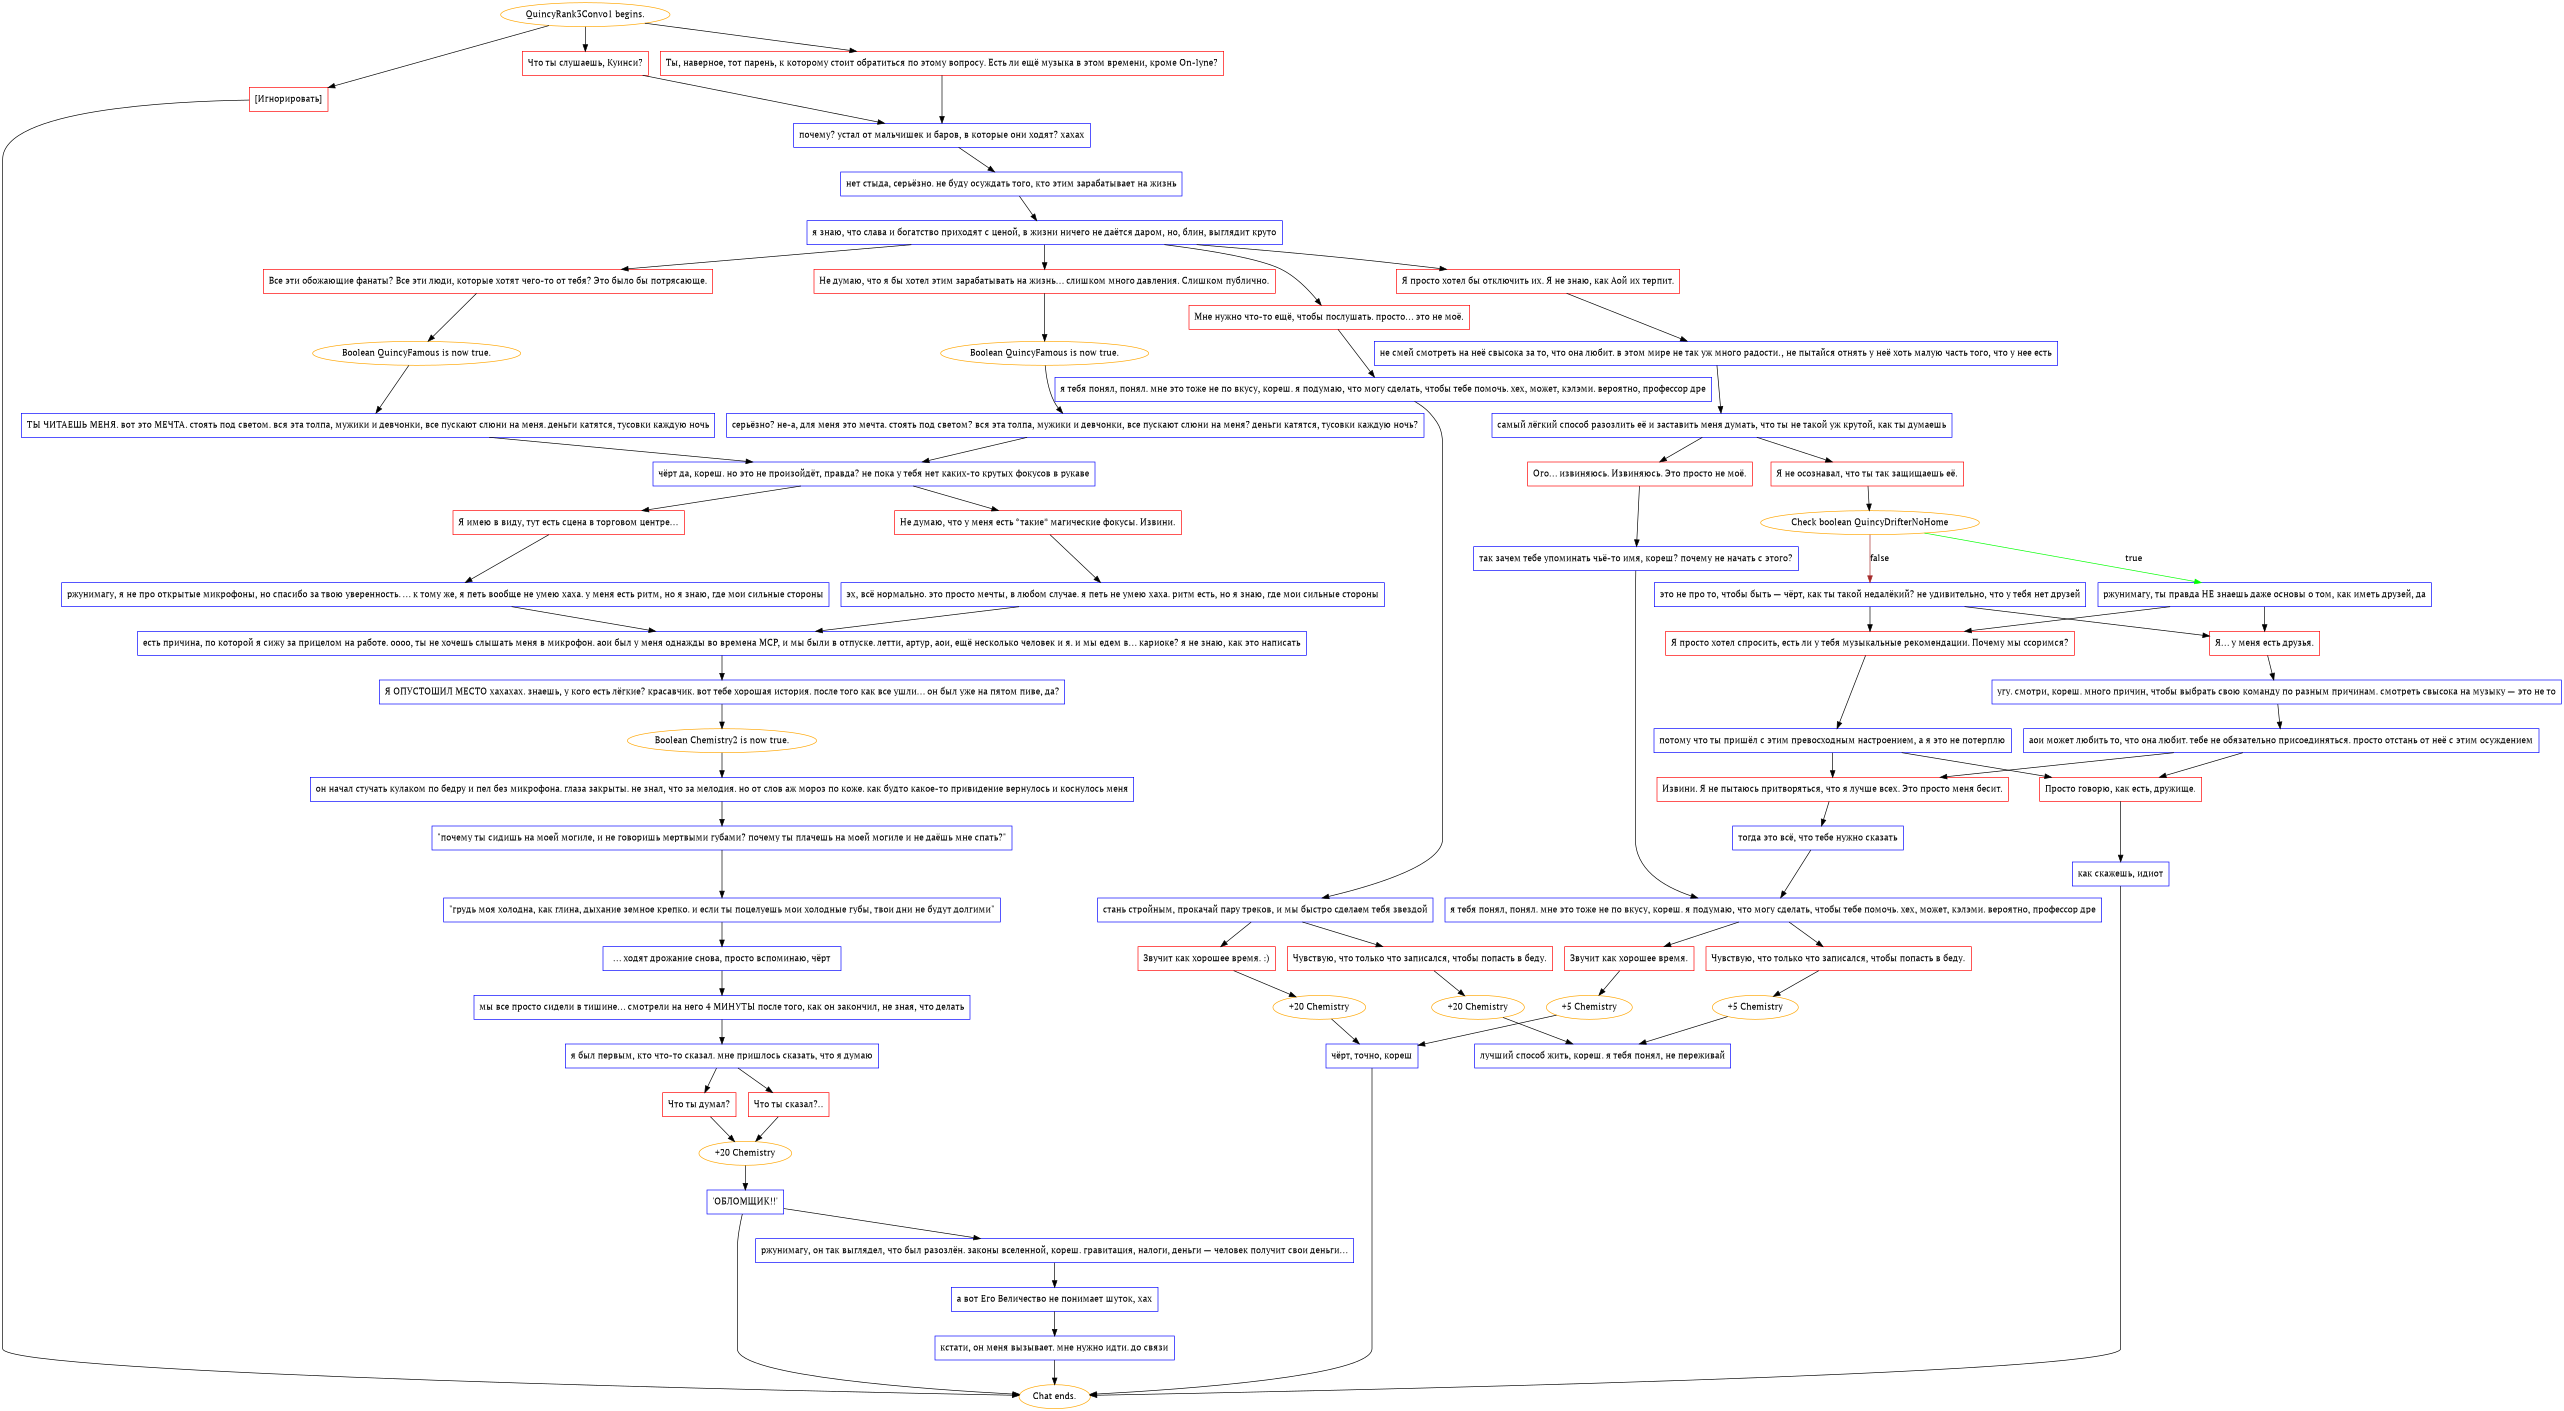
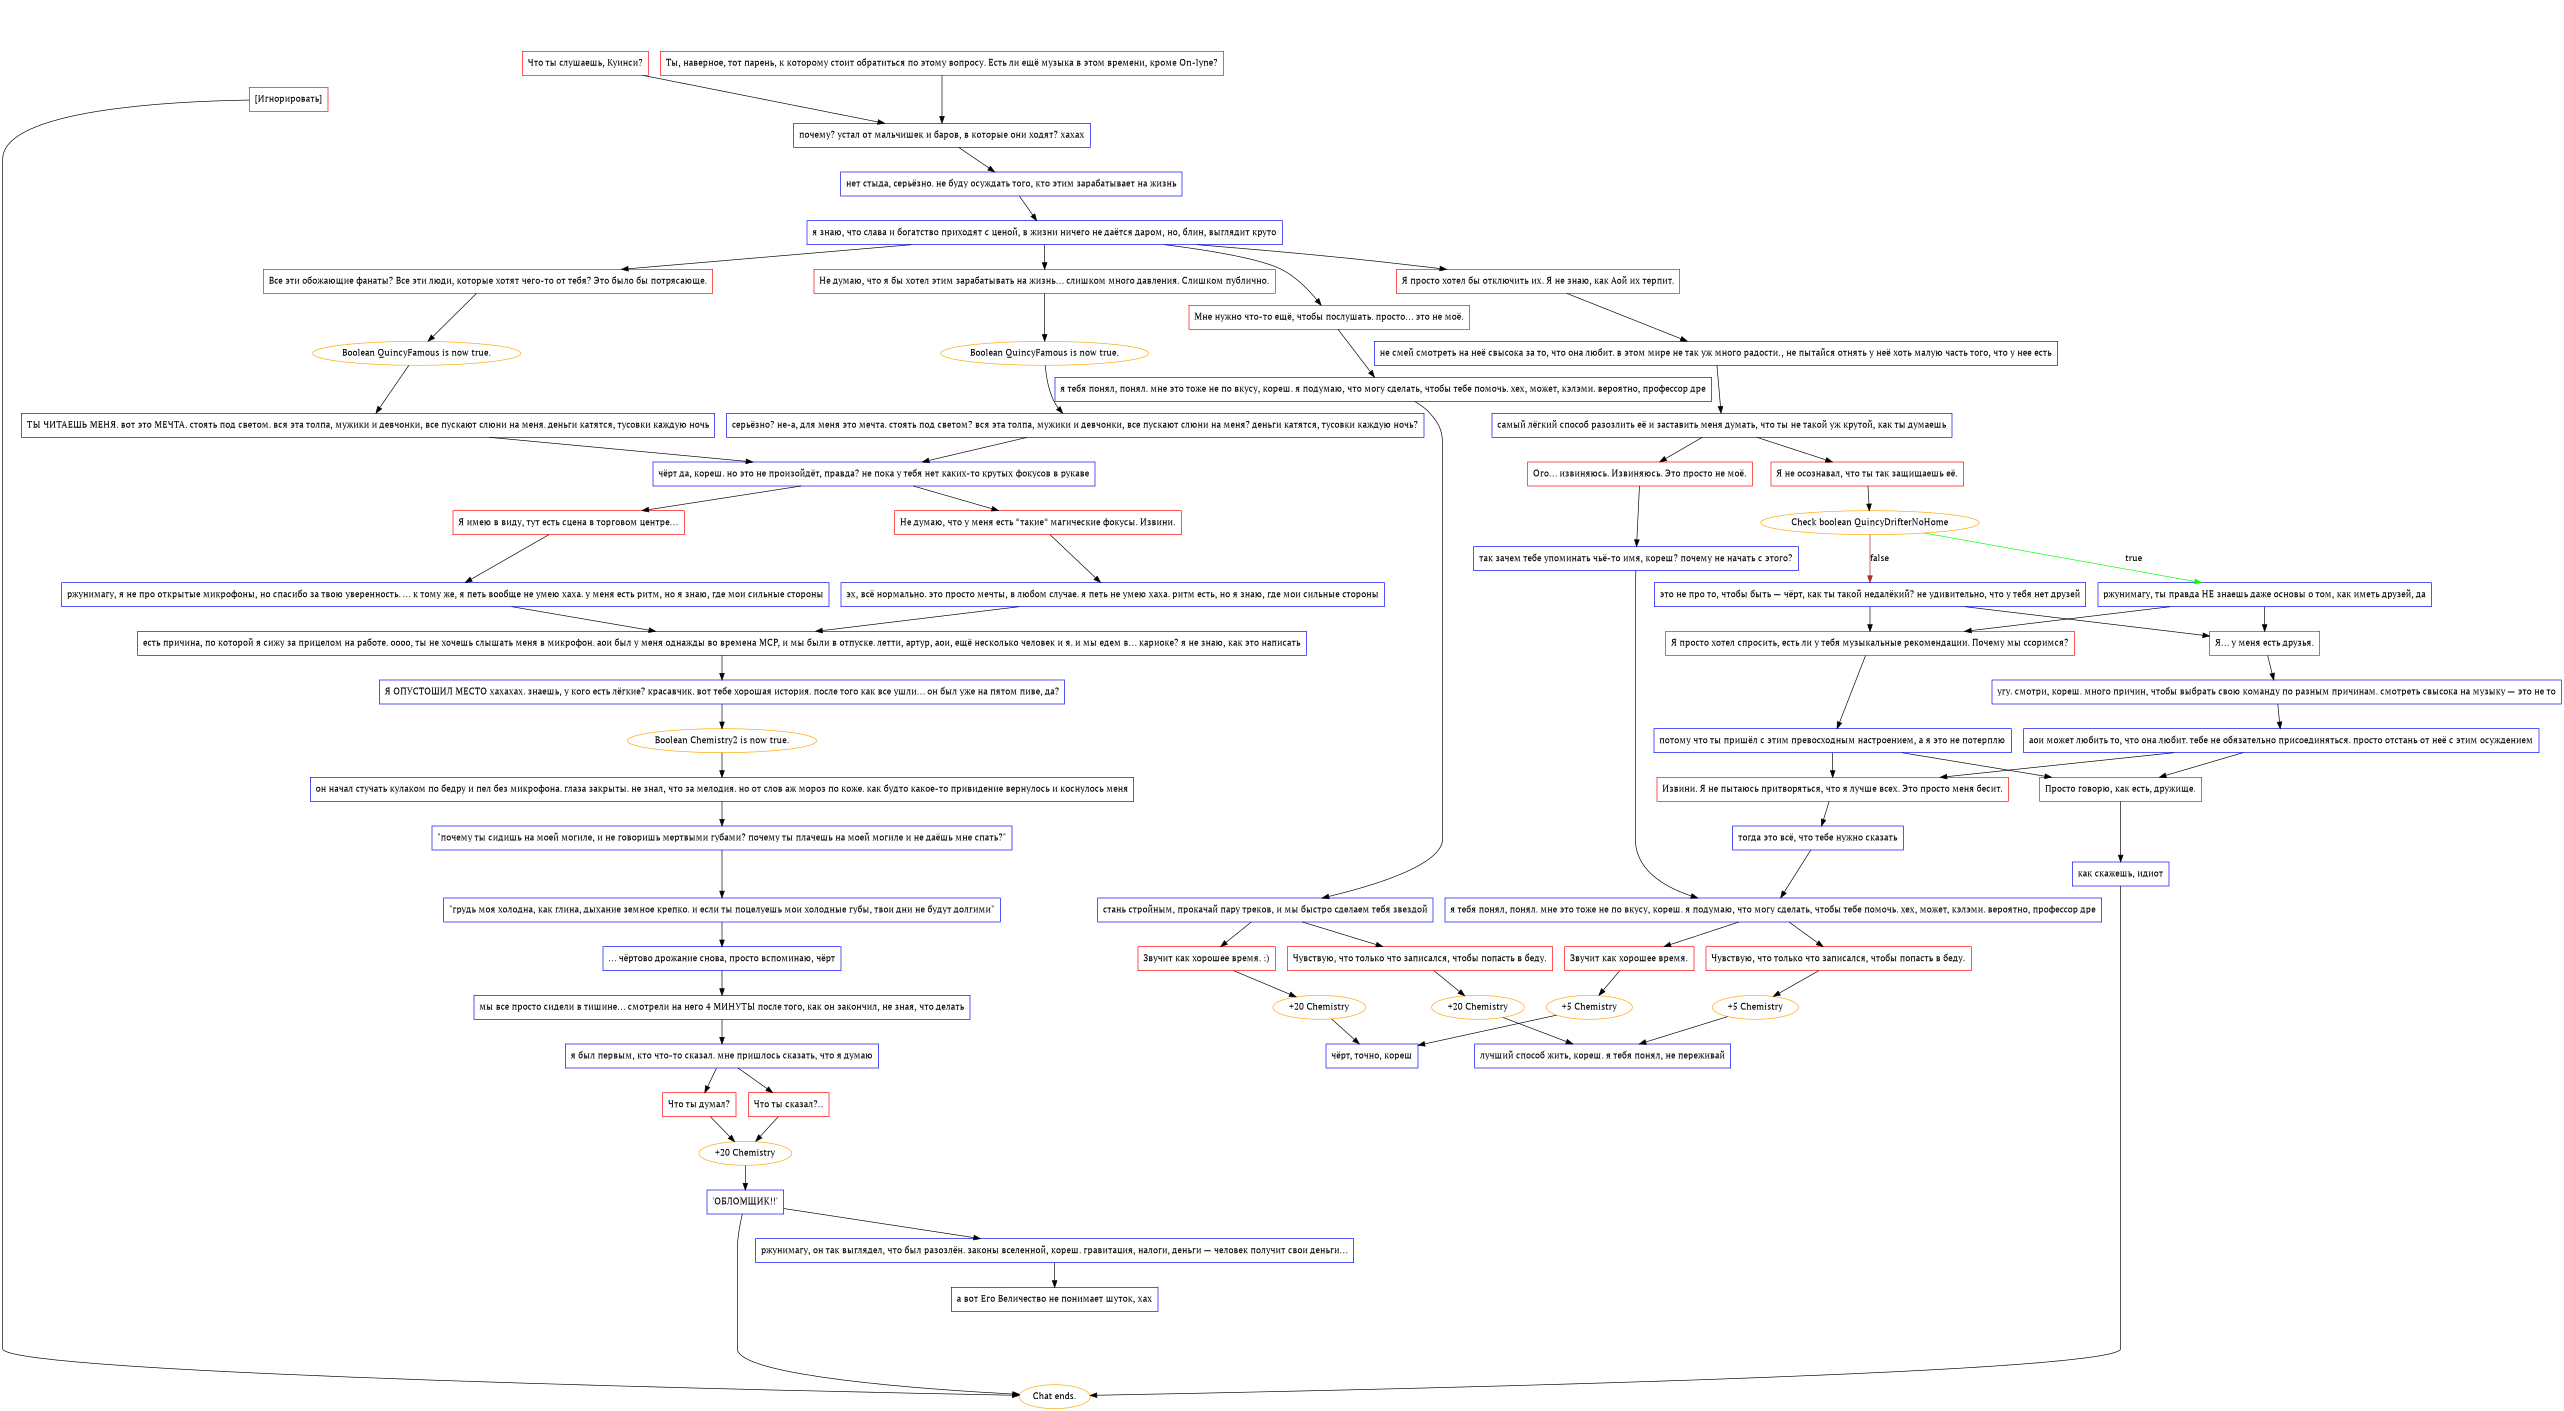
(585, 15) -> none
(722, 959) -> (722, 959)
(1055, 1348) -> none
(1371, 1350) -> none
